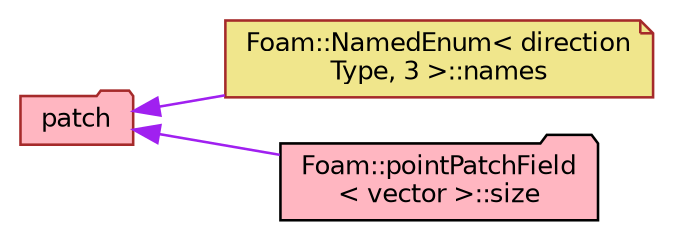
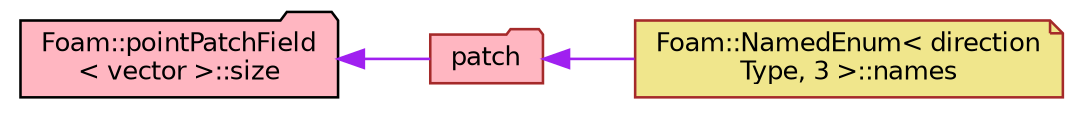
(219, 144) -> (397, 59)
